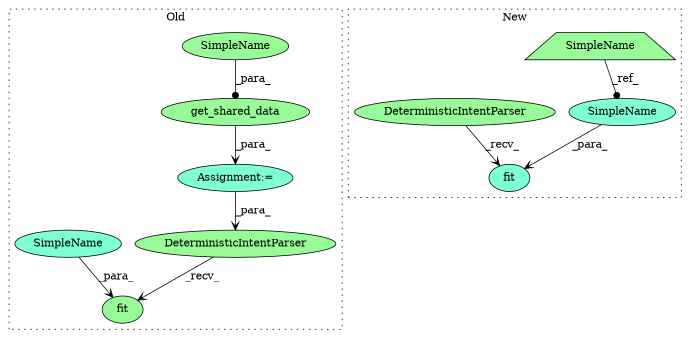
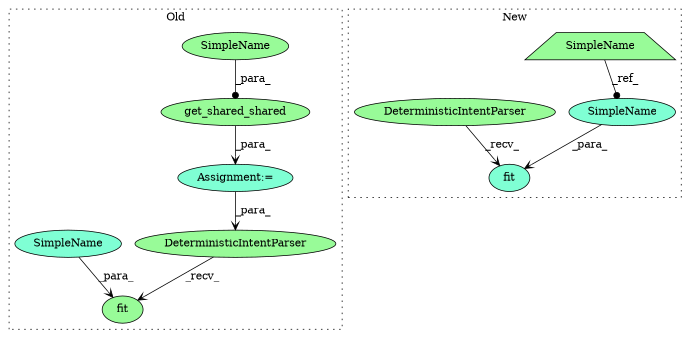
(235, 112) -> (235, 112)
